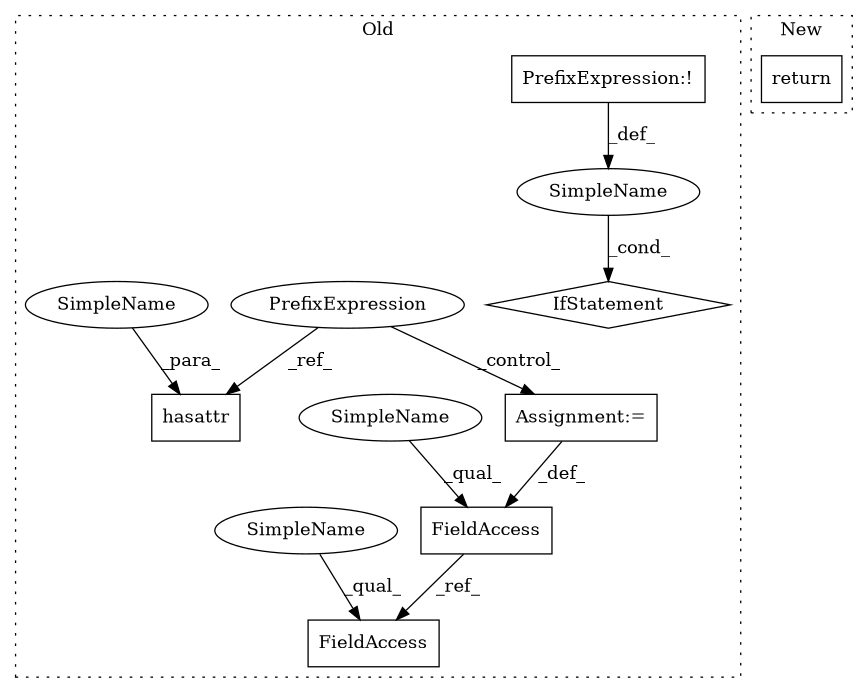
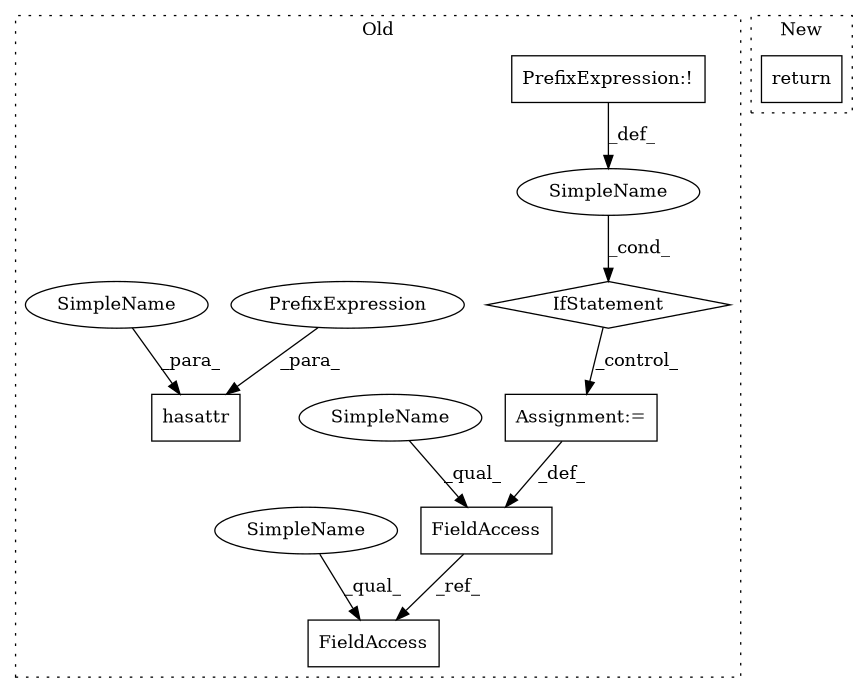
(457, 358) -> (596, 354)
(310, 361) -> (310, 361)
